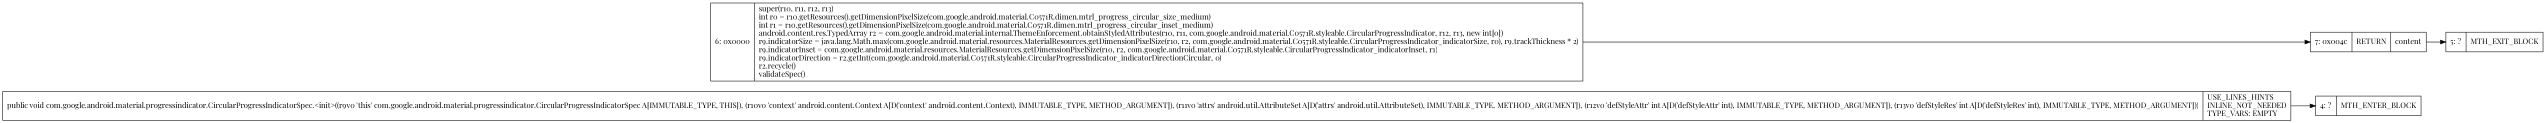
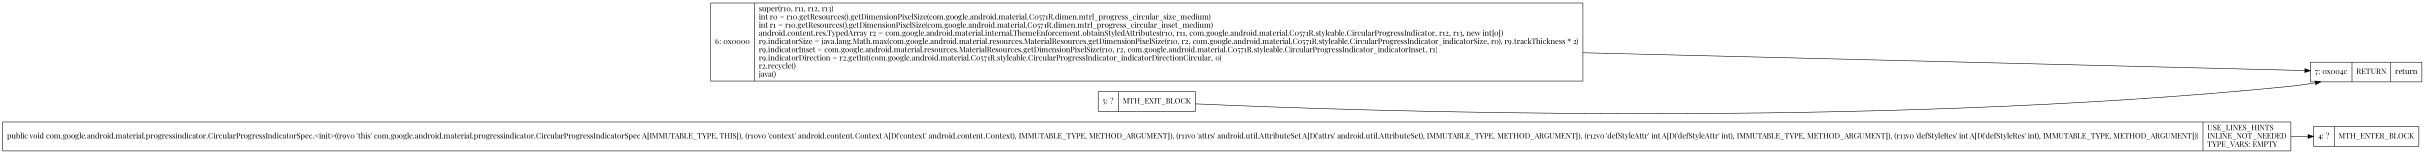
(2408, 42) -> (2406, 72)
(2433, 42) -> (1756, 113)
(782, 75) -> (767, 75)
